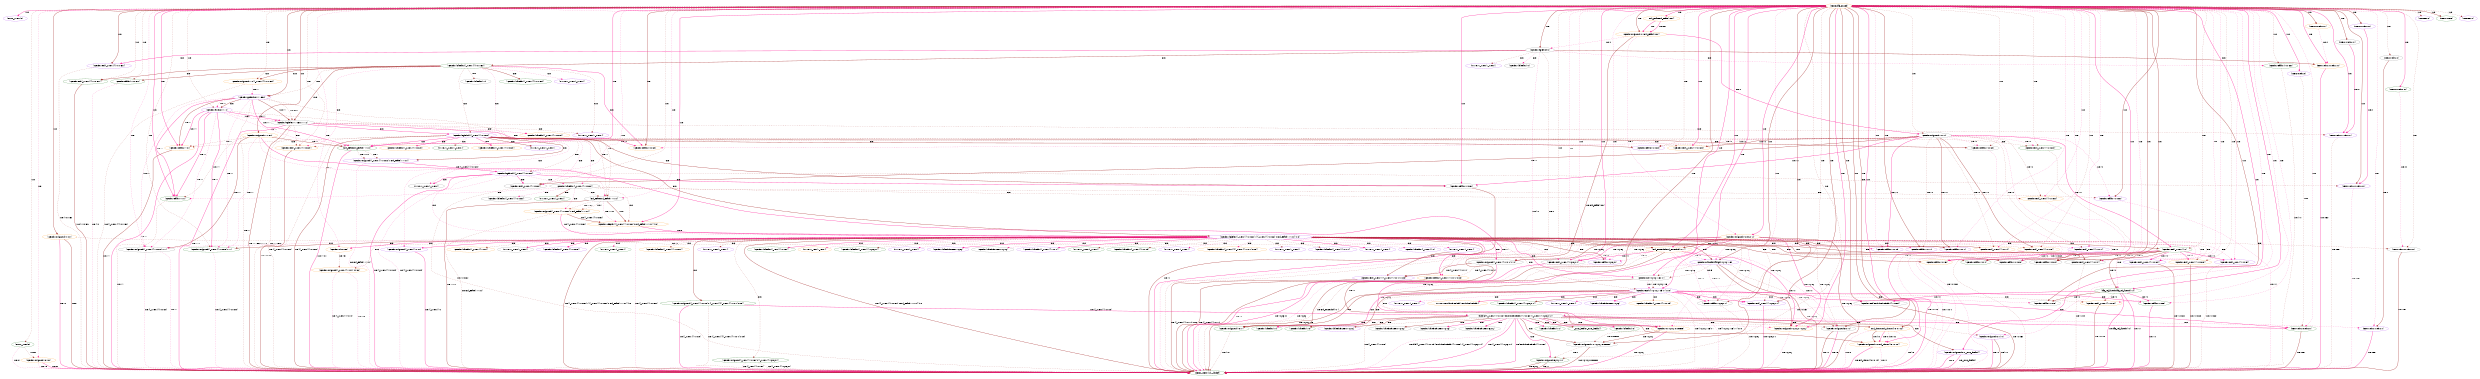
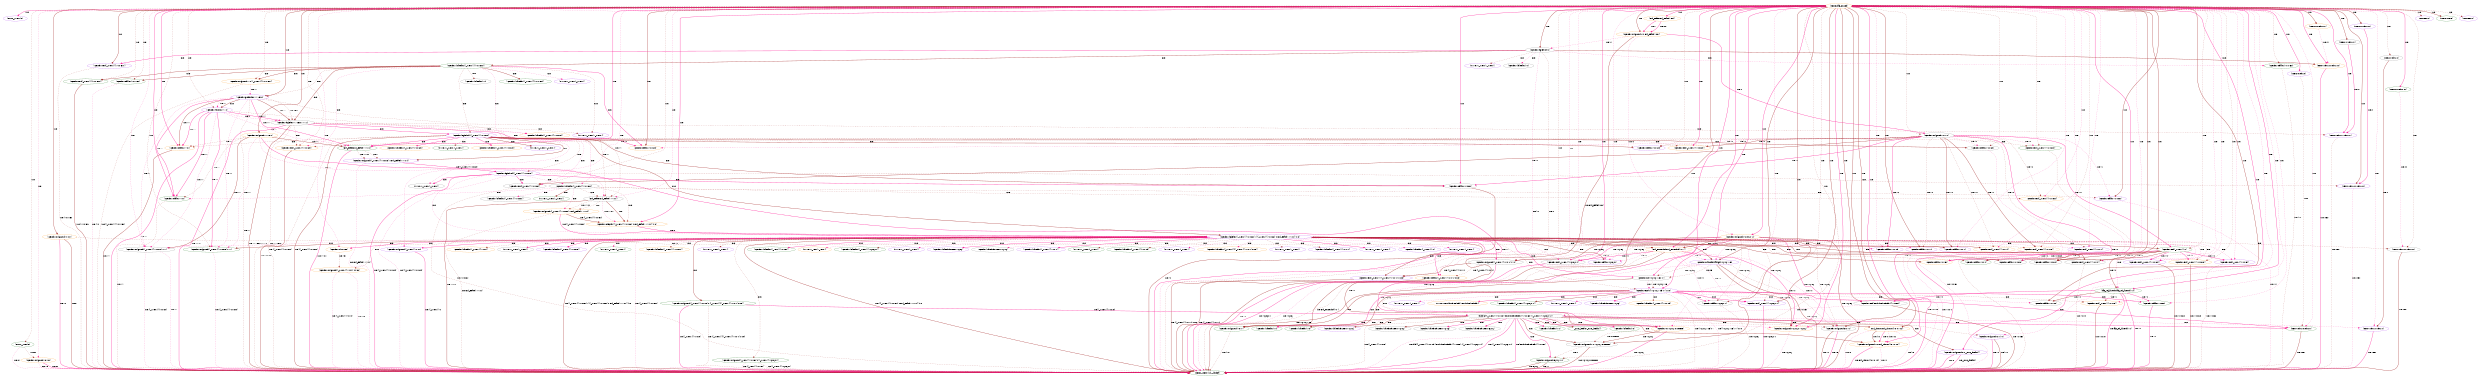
(1716, 278) -> (1718, 278)
(1936, 354) -> (1936, 356)
